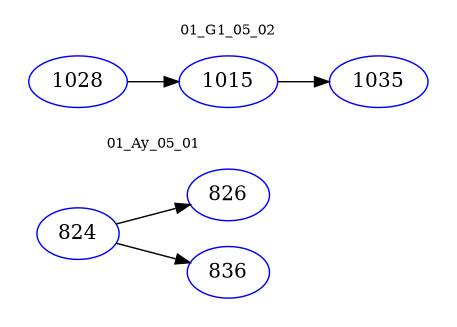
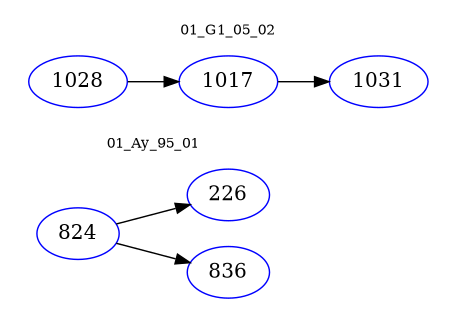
(228, 82) -> (228, 82)
(379, 82) -> (379, 82)
(153, 144) -> (153, 144)
(228, 195) -> (228, 195)
